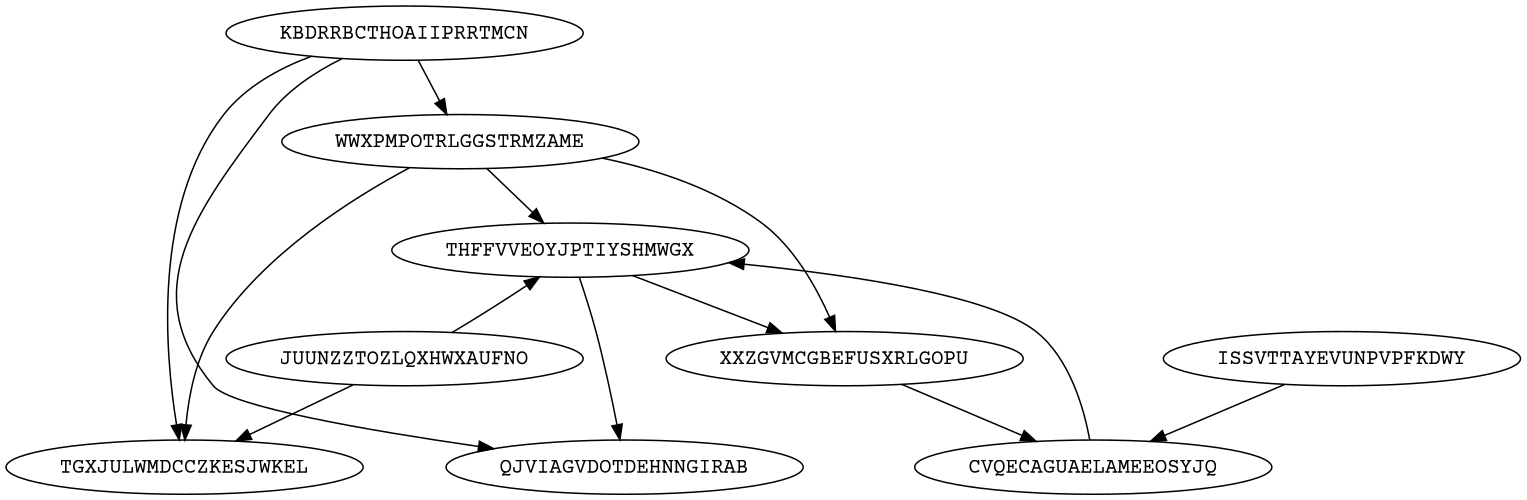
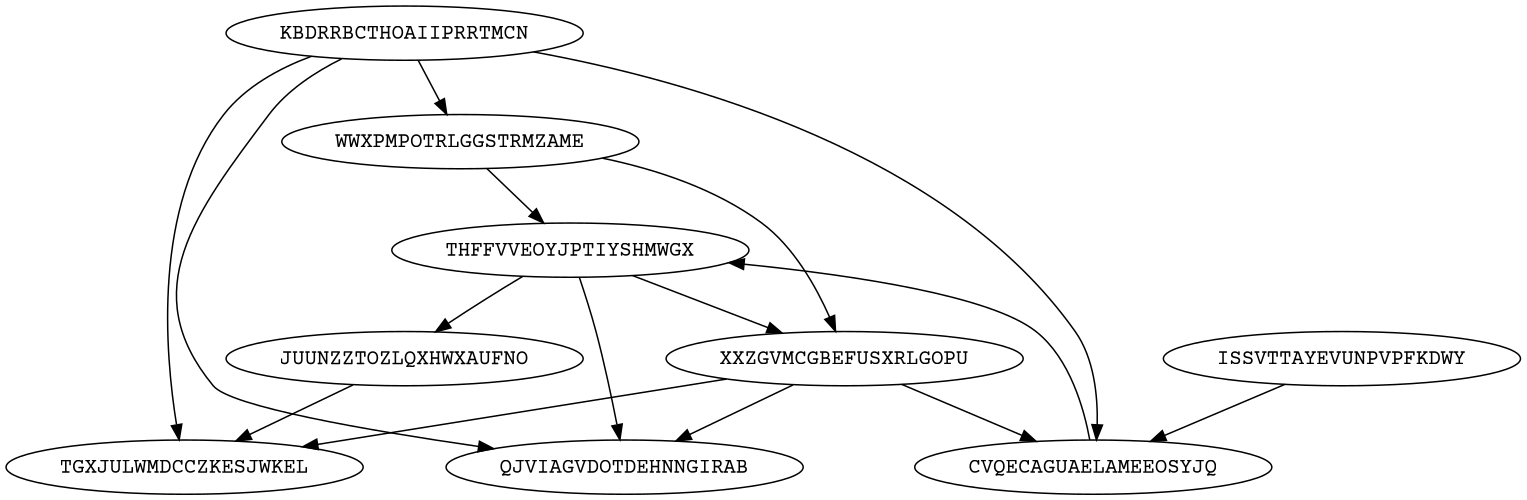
none -> (875, 165)
(265, 270) -> (522, 412)
(490, 309) -> (485, 299)
none -> (741, 410)
